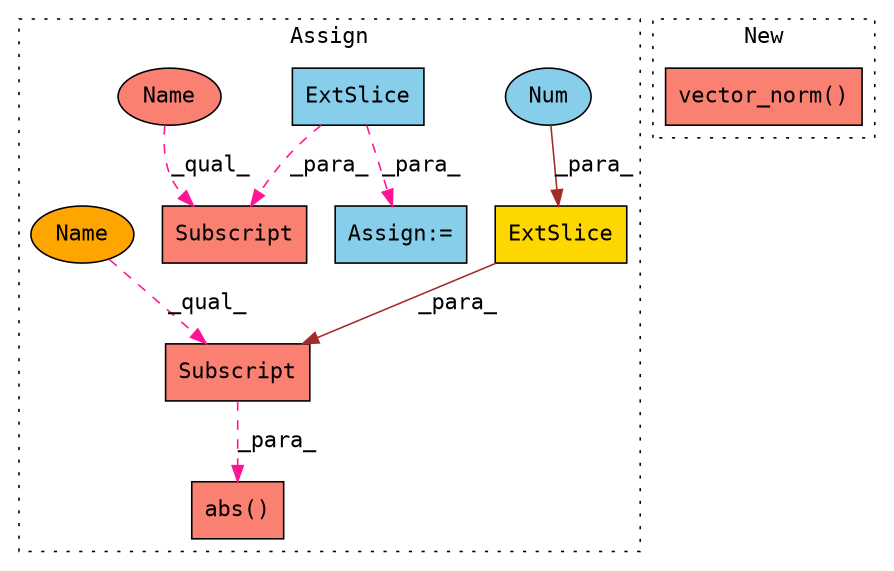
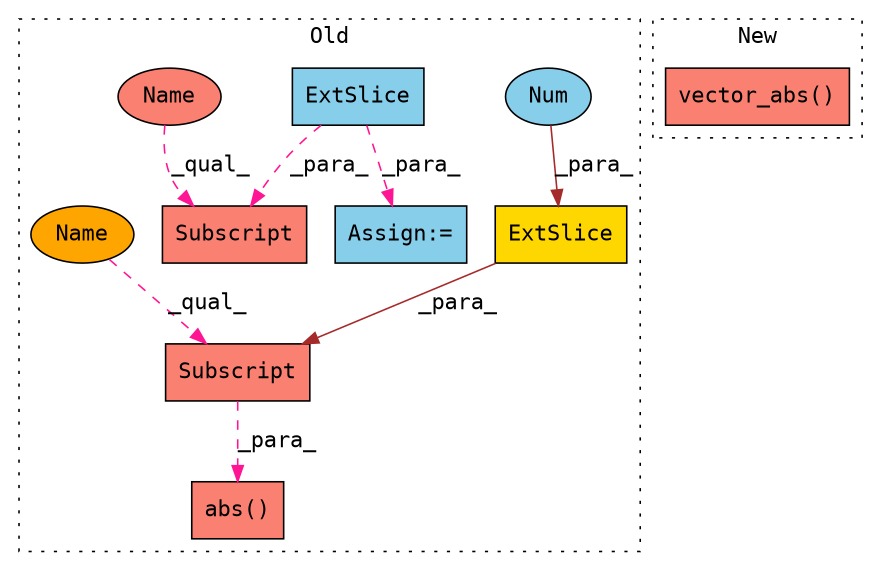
(330, 37) -> (330, 37)
(764, 97) -> (757, 97)
